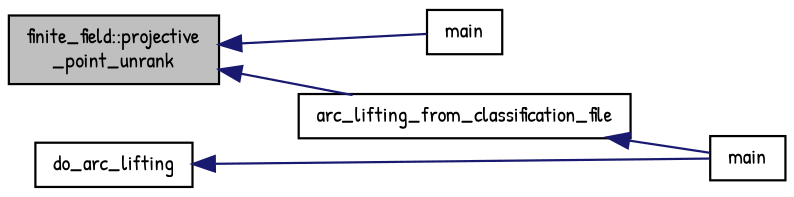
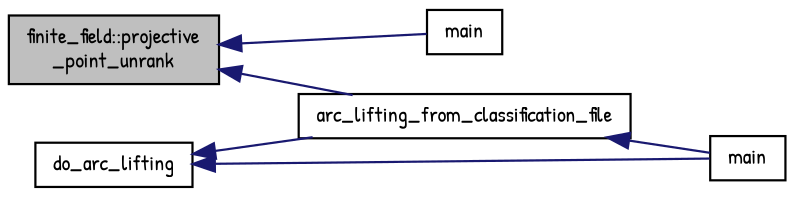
none -> (264, 144)
